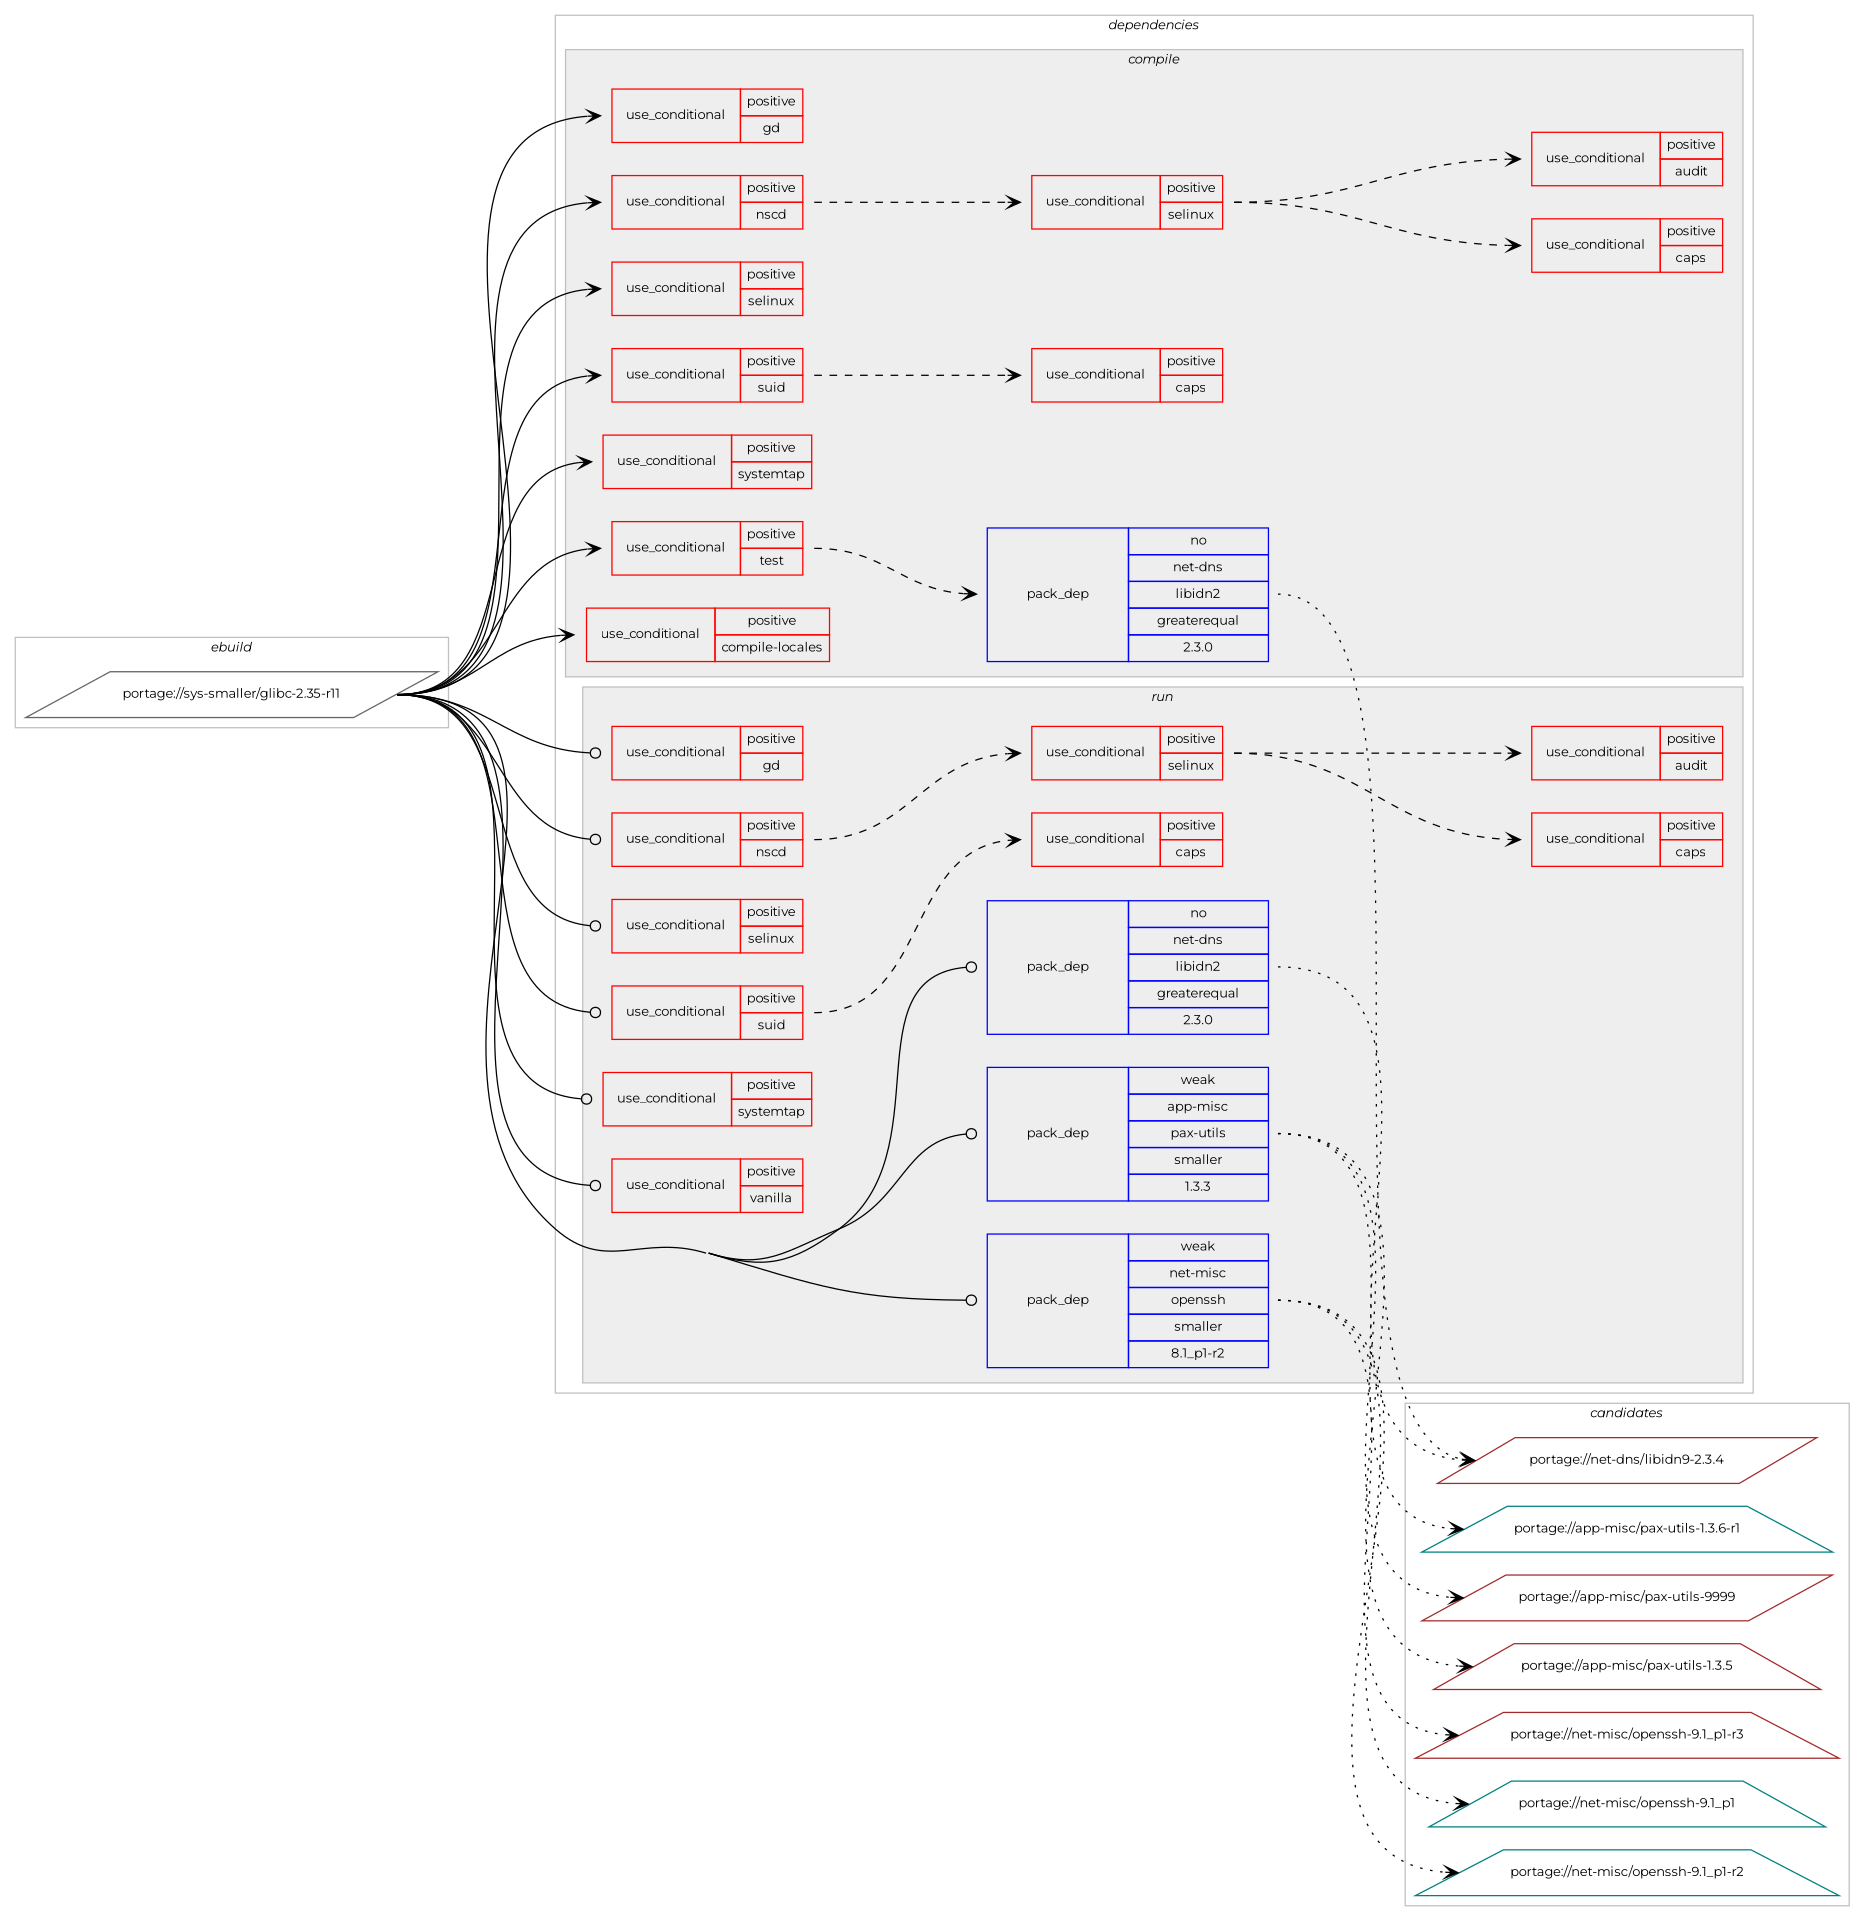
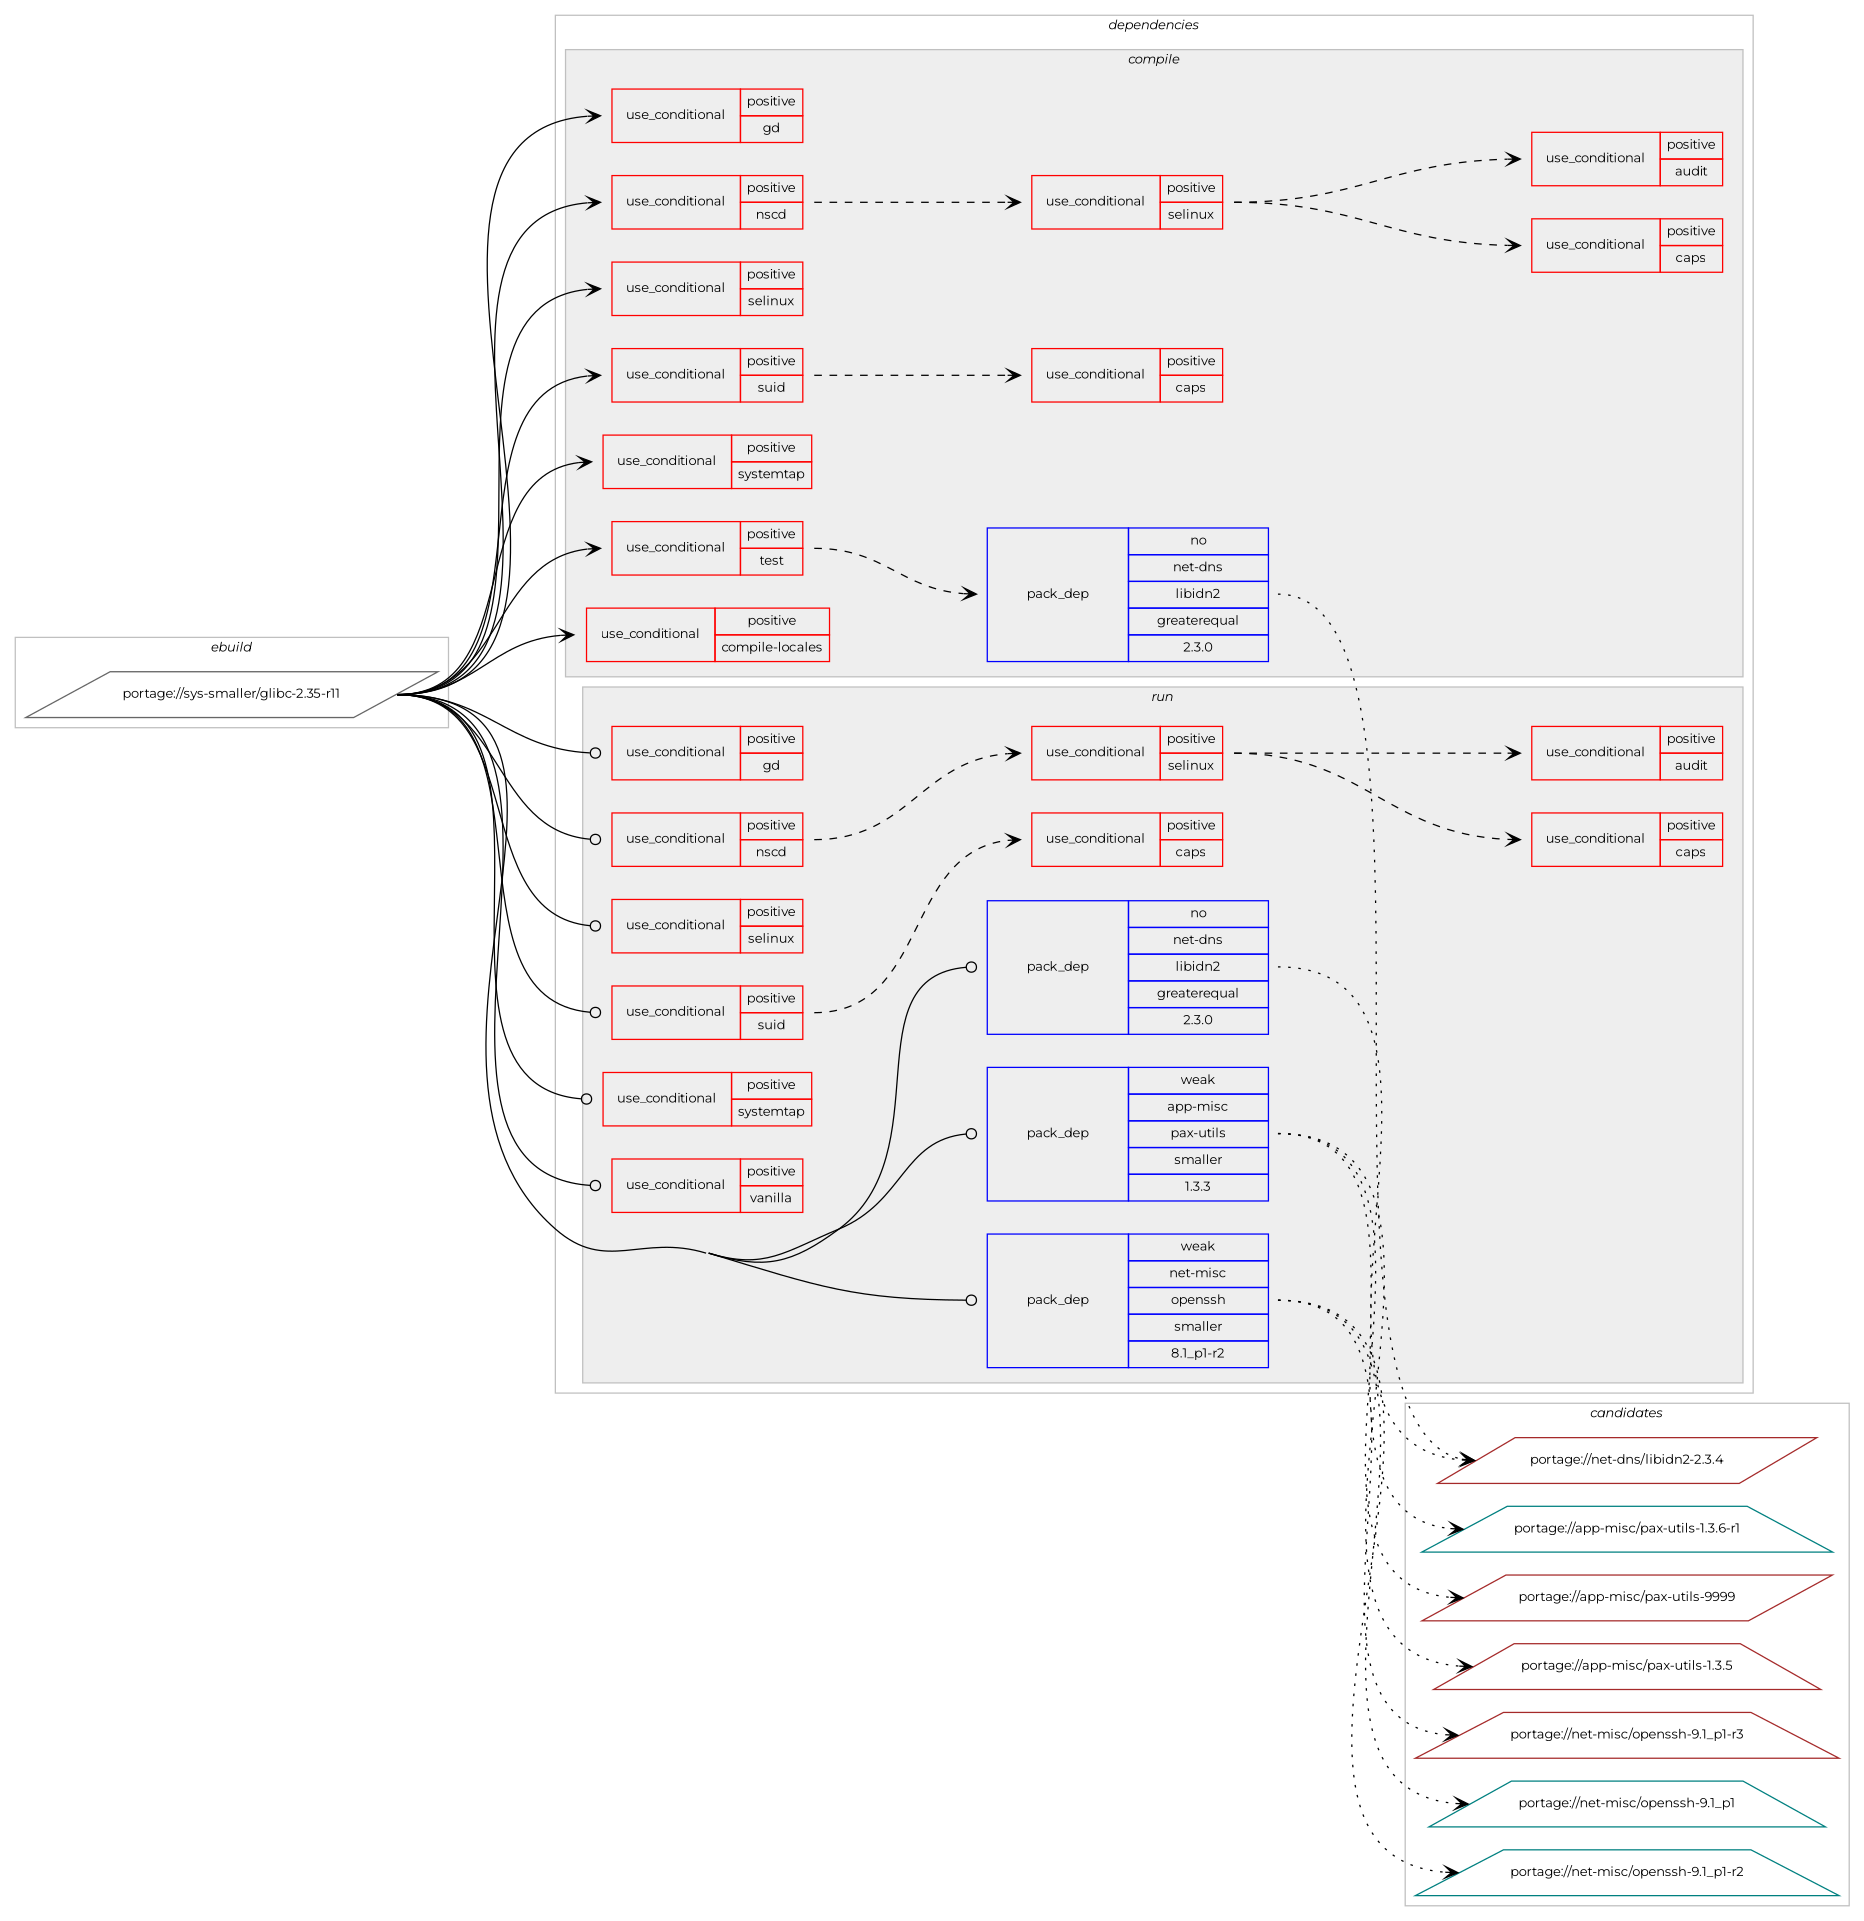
(1627, 1461) -> (1627, 1461)
